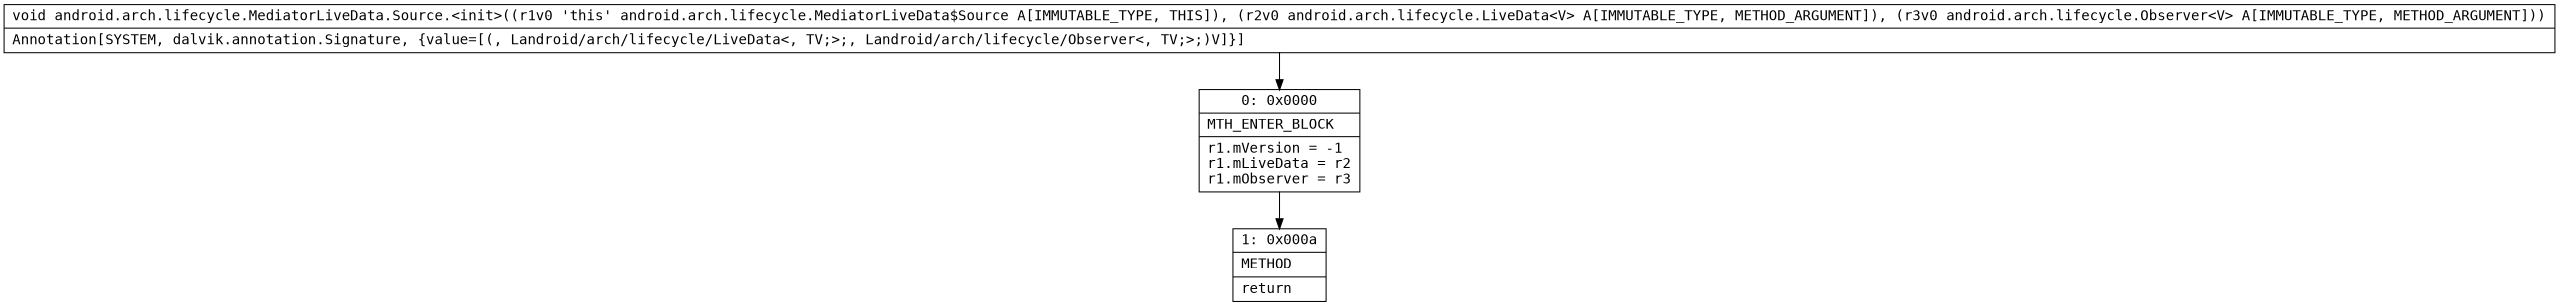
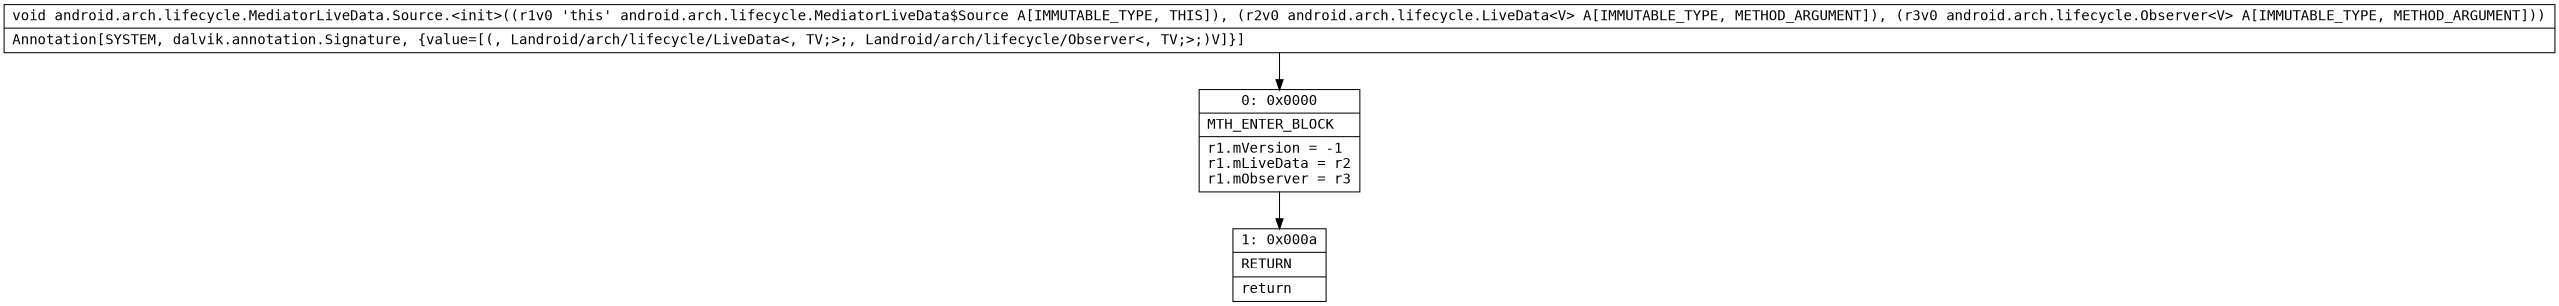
(1267, 264) -> (1267, 264)
